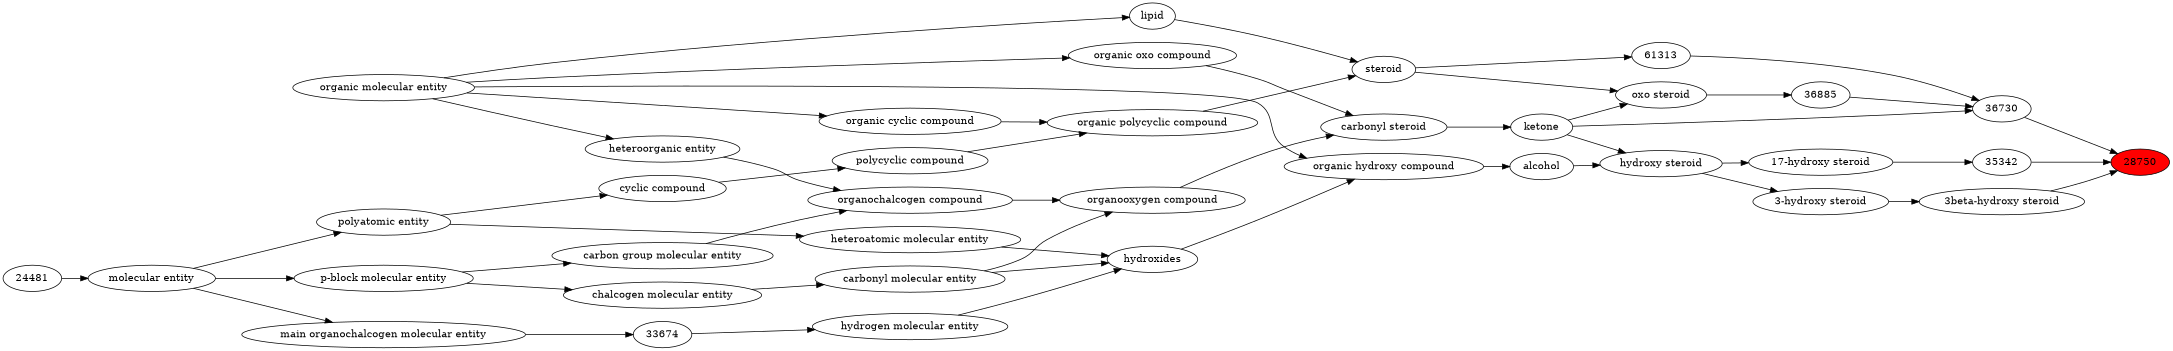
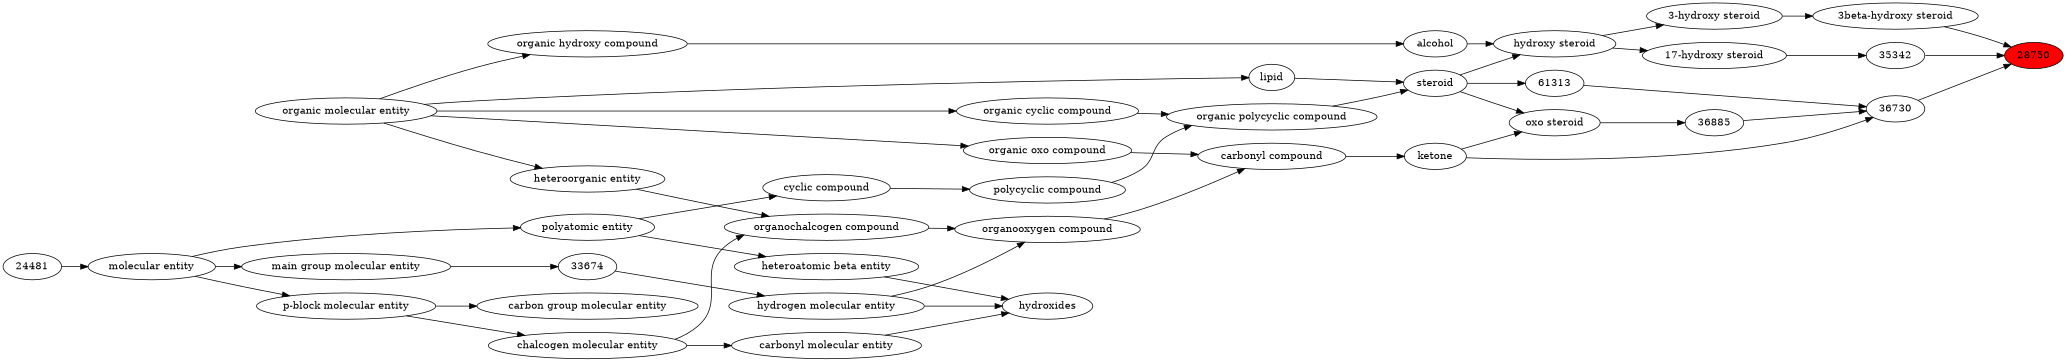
(1384, 127) -> (1272, 156)
(1593, 143) -> (1486, 66)
(1265, 217) -> none
(772, 226) -> (711, 292)
(910, 240) -> (827, 267)
(1044, 242) -> (957, 276)
(384, 335) -> (346, 267)
